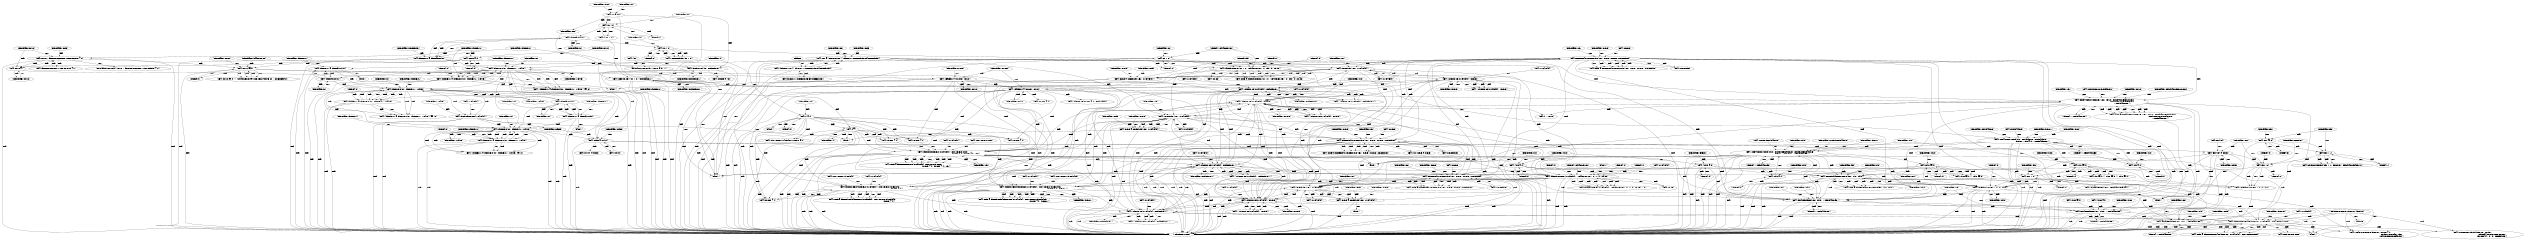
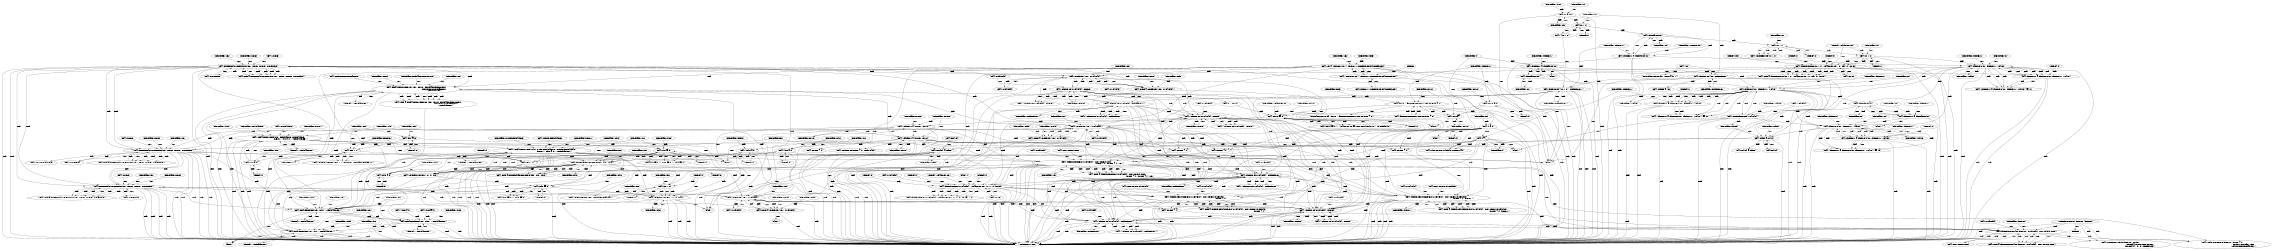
(586, 56) -> (1563, 21)
(903, 75) -> (1252, 110)
(2384, 165) -> (288, 163)
(1948, 171) -> (483, 181)
